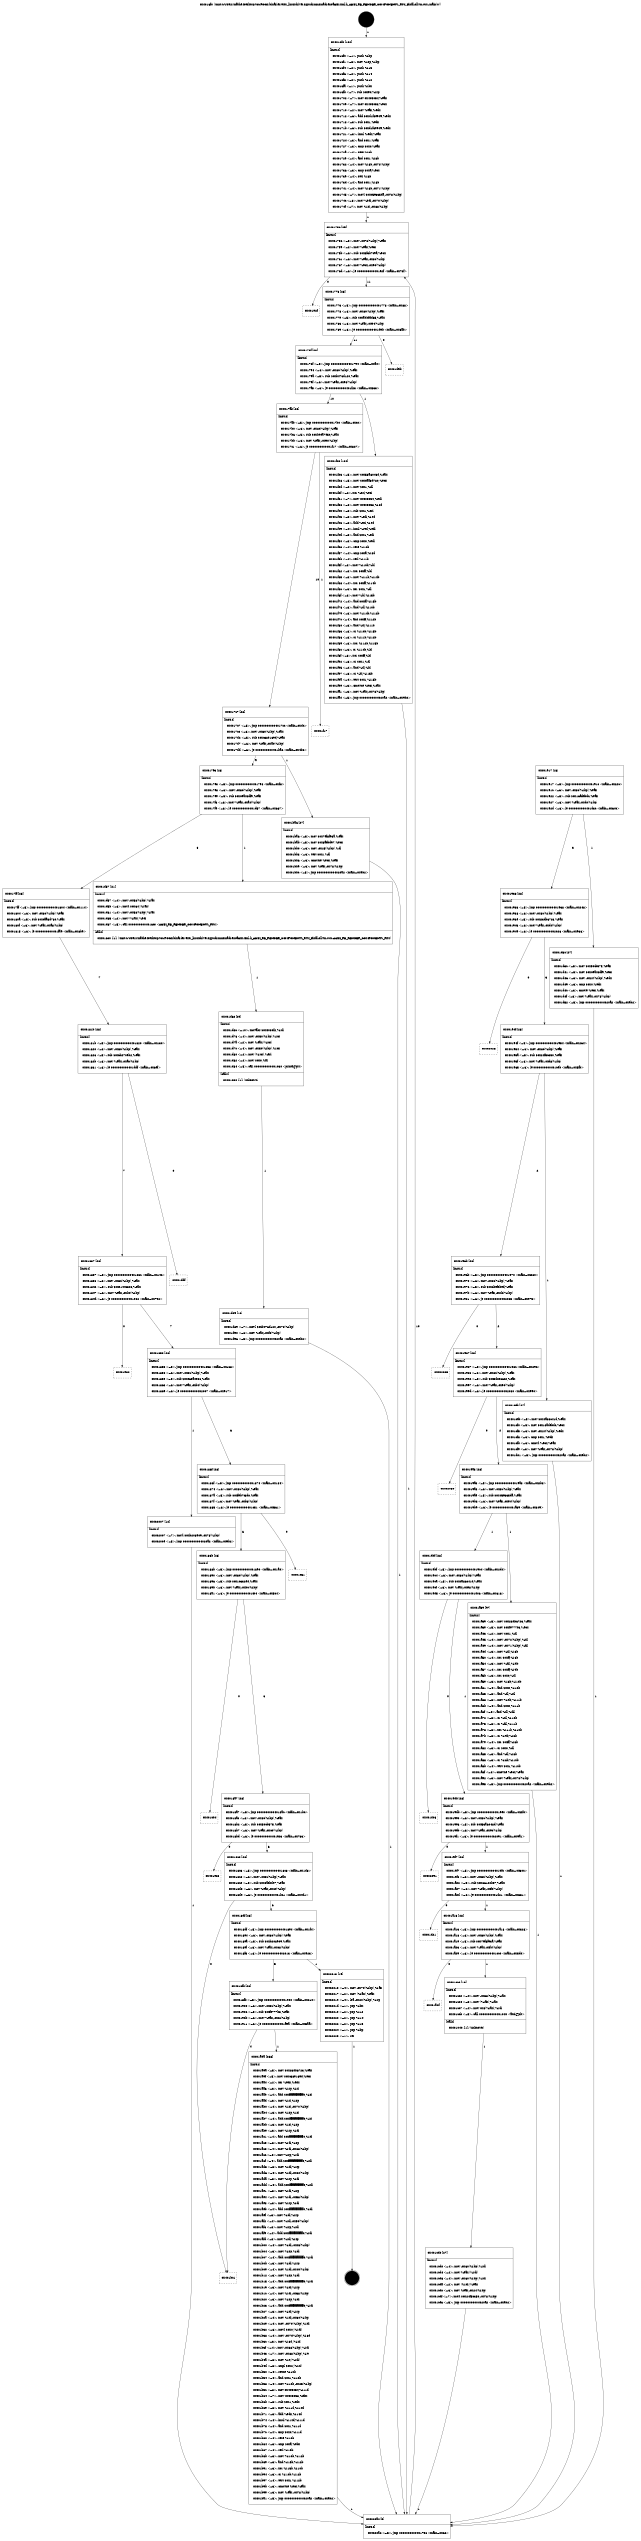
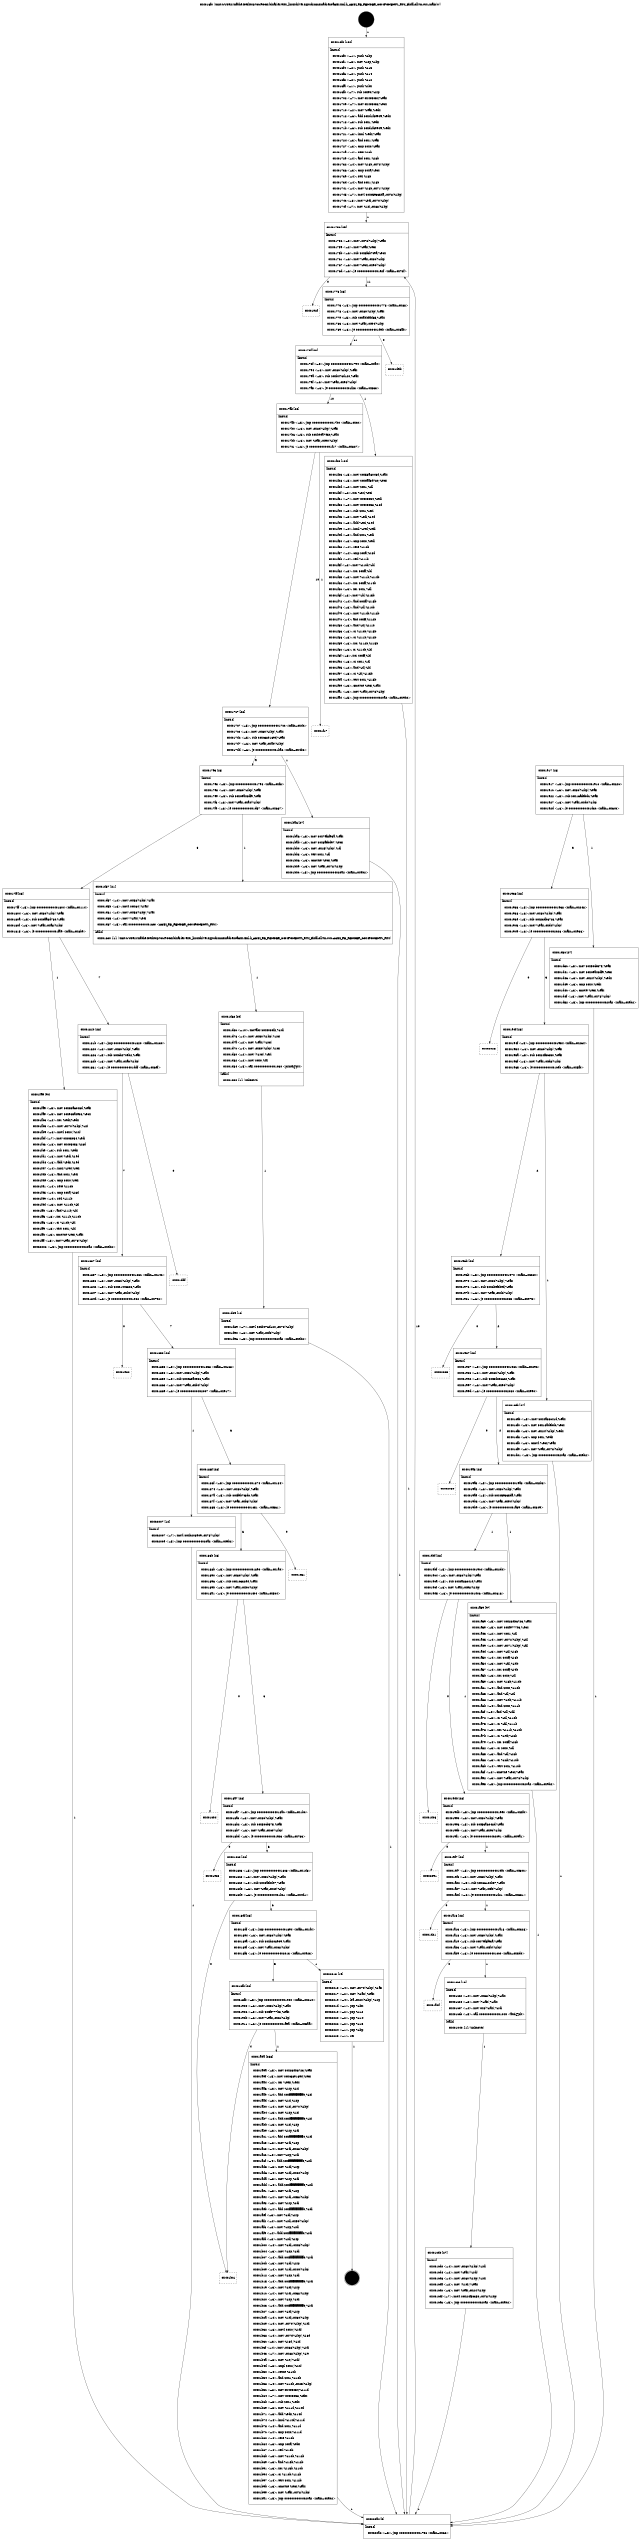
none -> (73, 1171)
